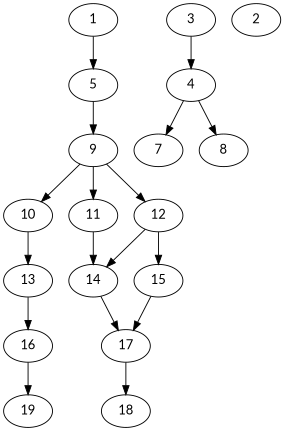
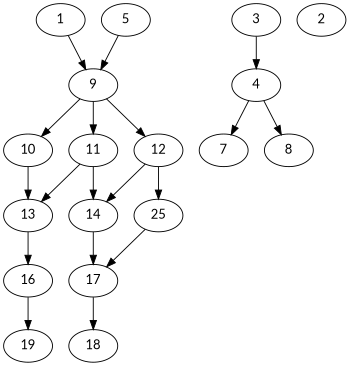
(93, 48) -> (75, 48)
none -> (64, 180)
(158, 281) -> (158, 216)
